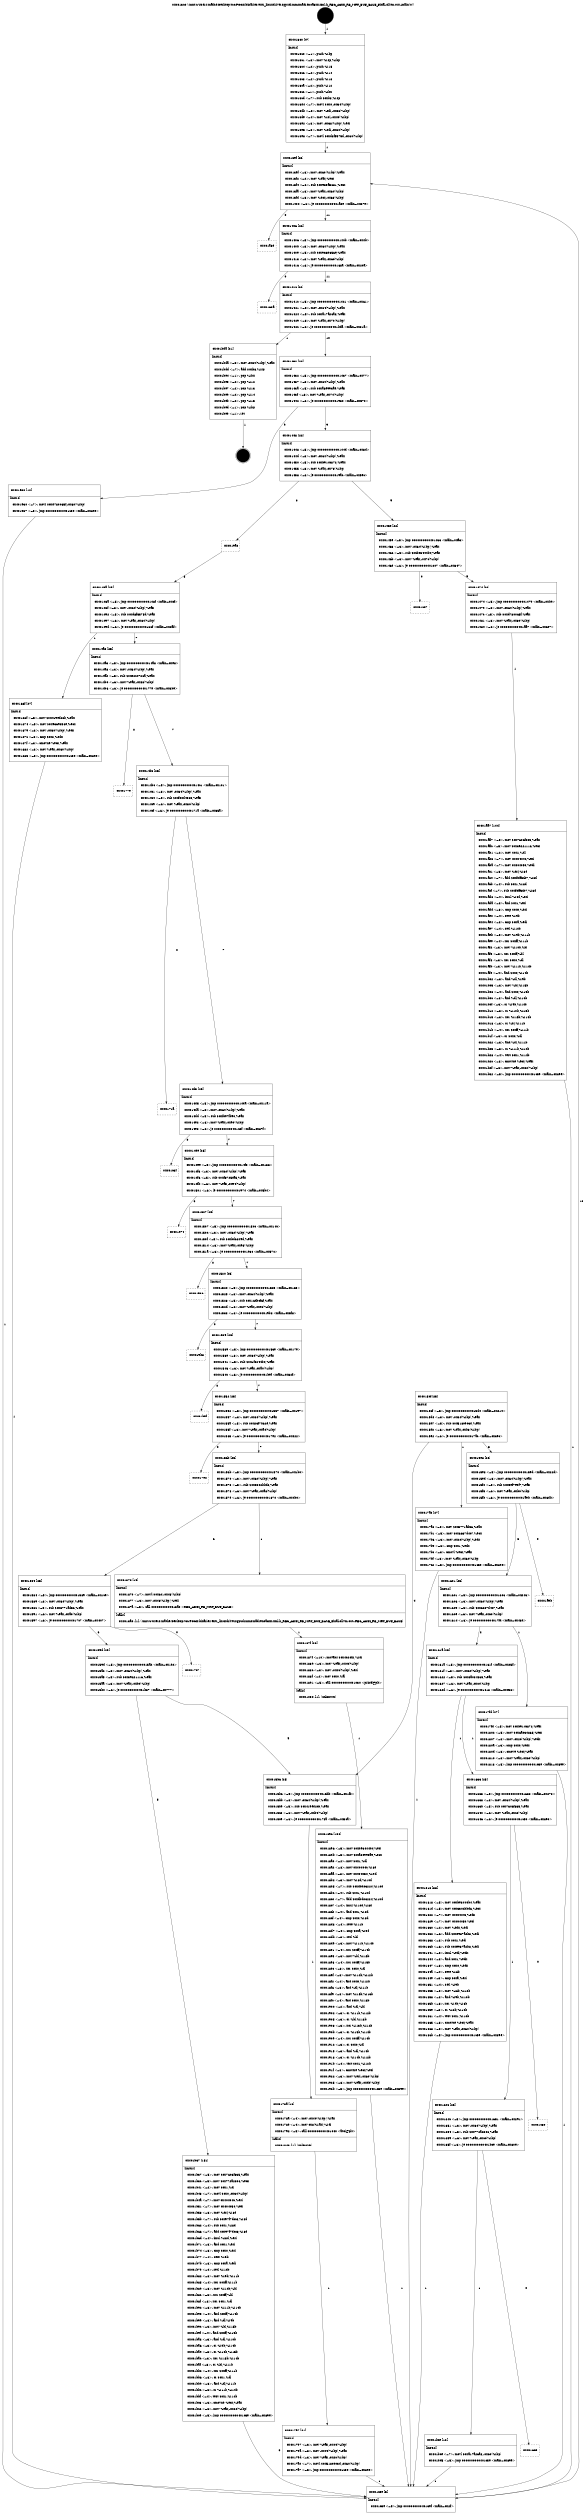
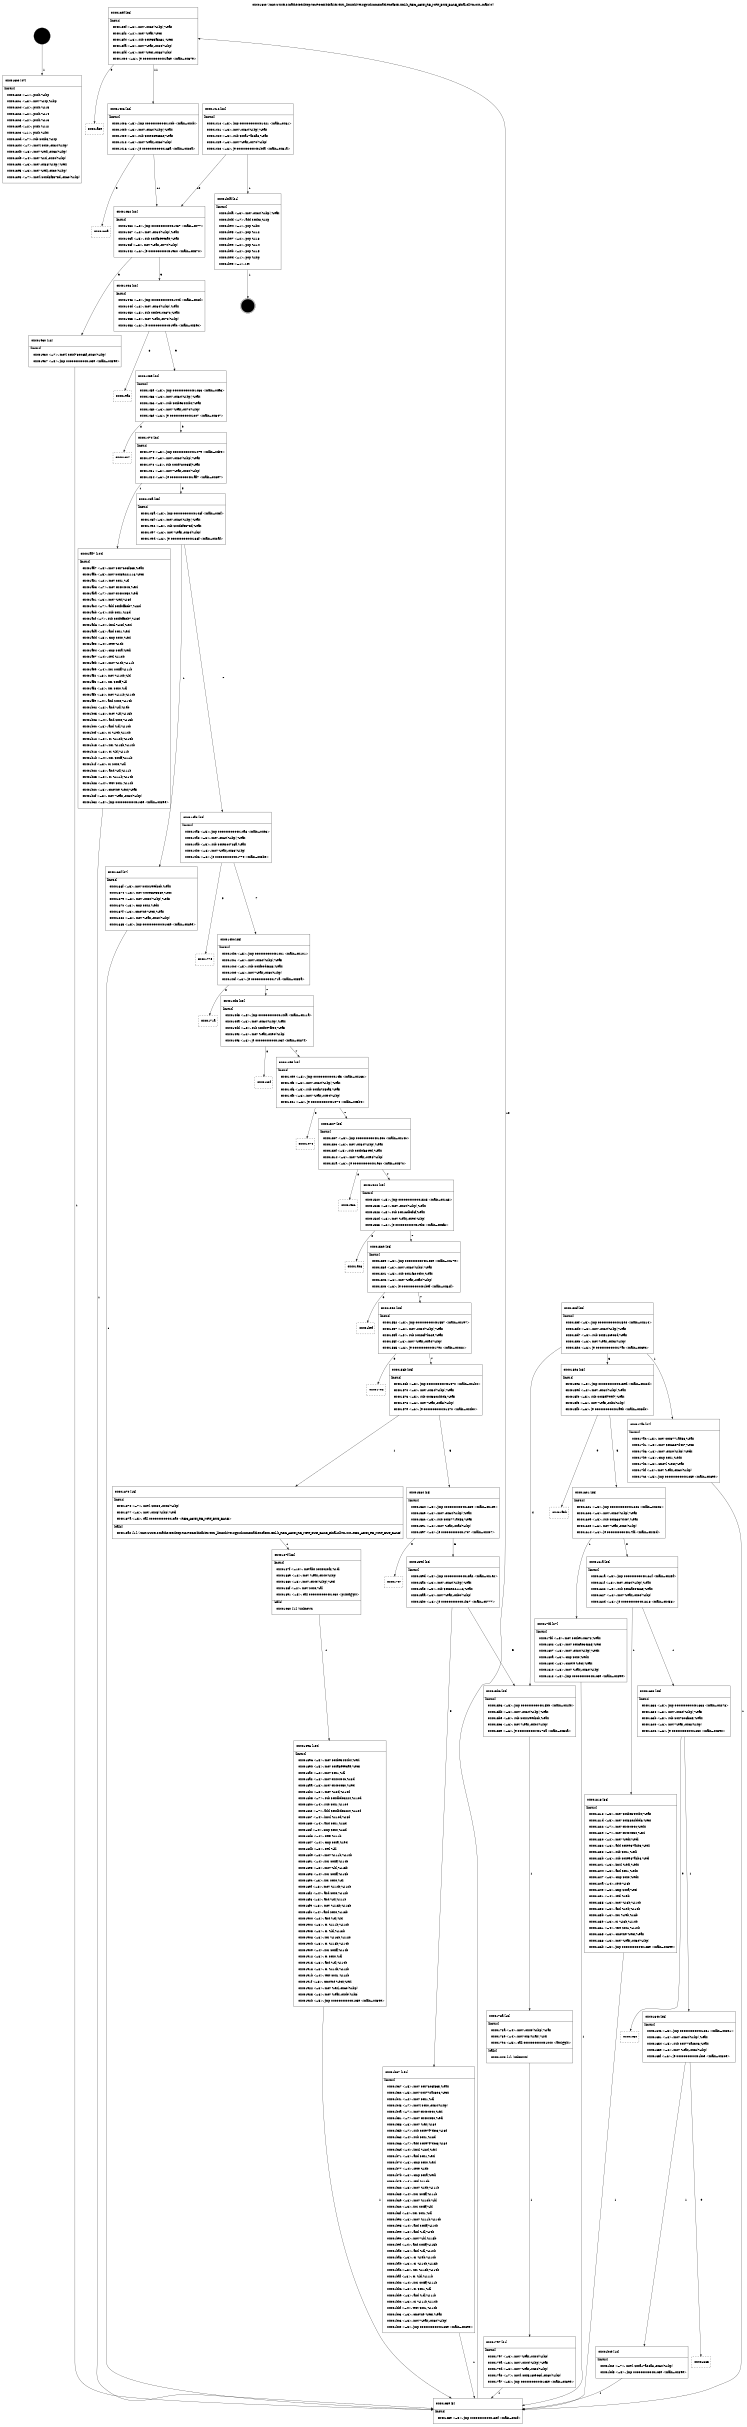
(325, 146) -> none
(325, 276) -> (155, 179)
(199, 566) -> (181, 487)
(279, 2451) -> (473, 2362)
